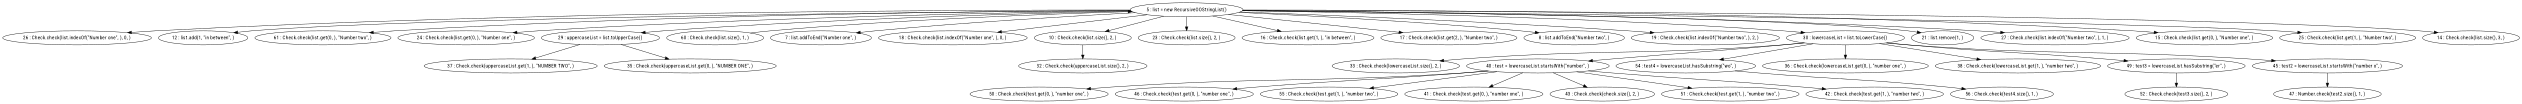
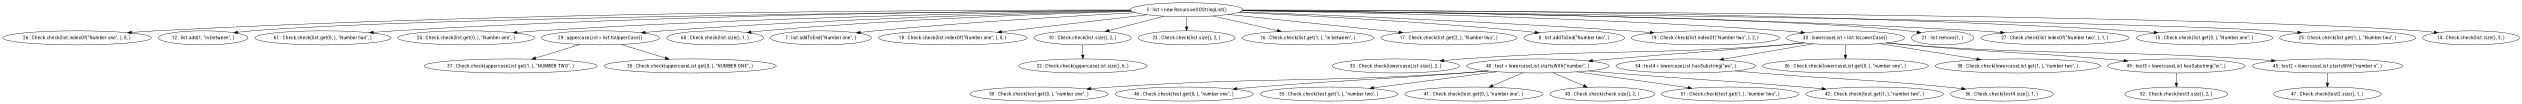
(939, 19) -> (941, 19)
(1083, 66) -> (1083, 66)
(2327, 94) -> (2327, 94)
